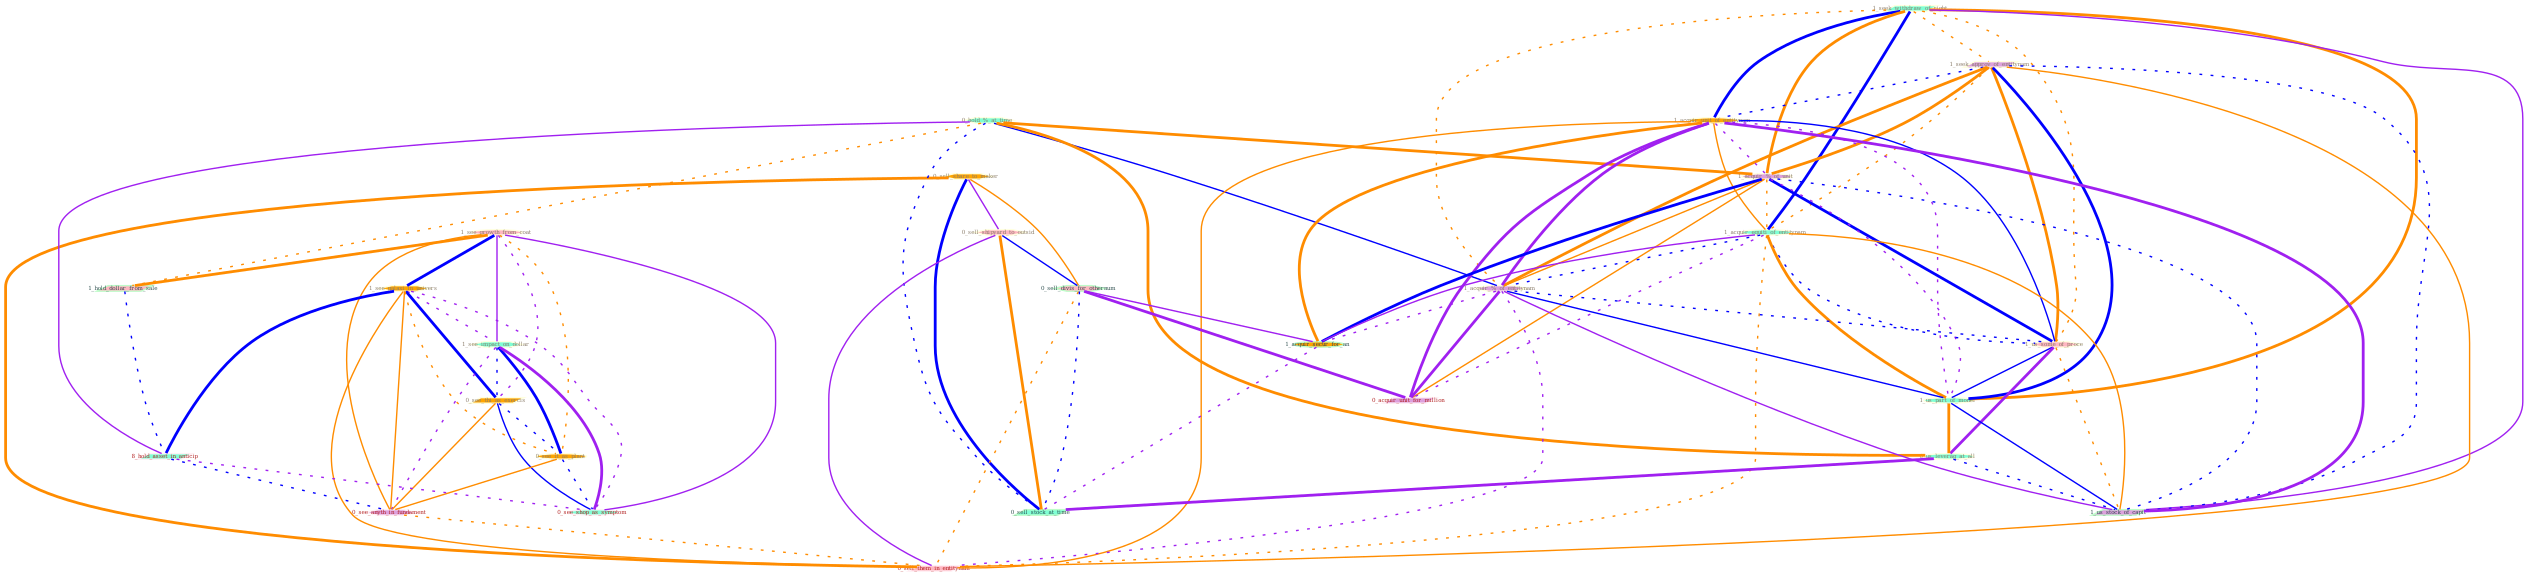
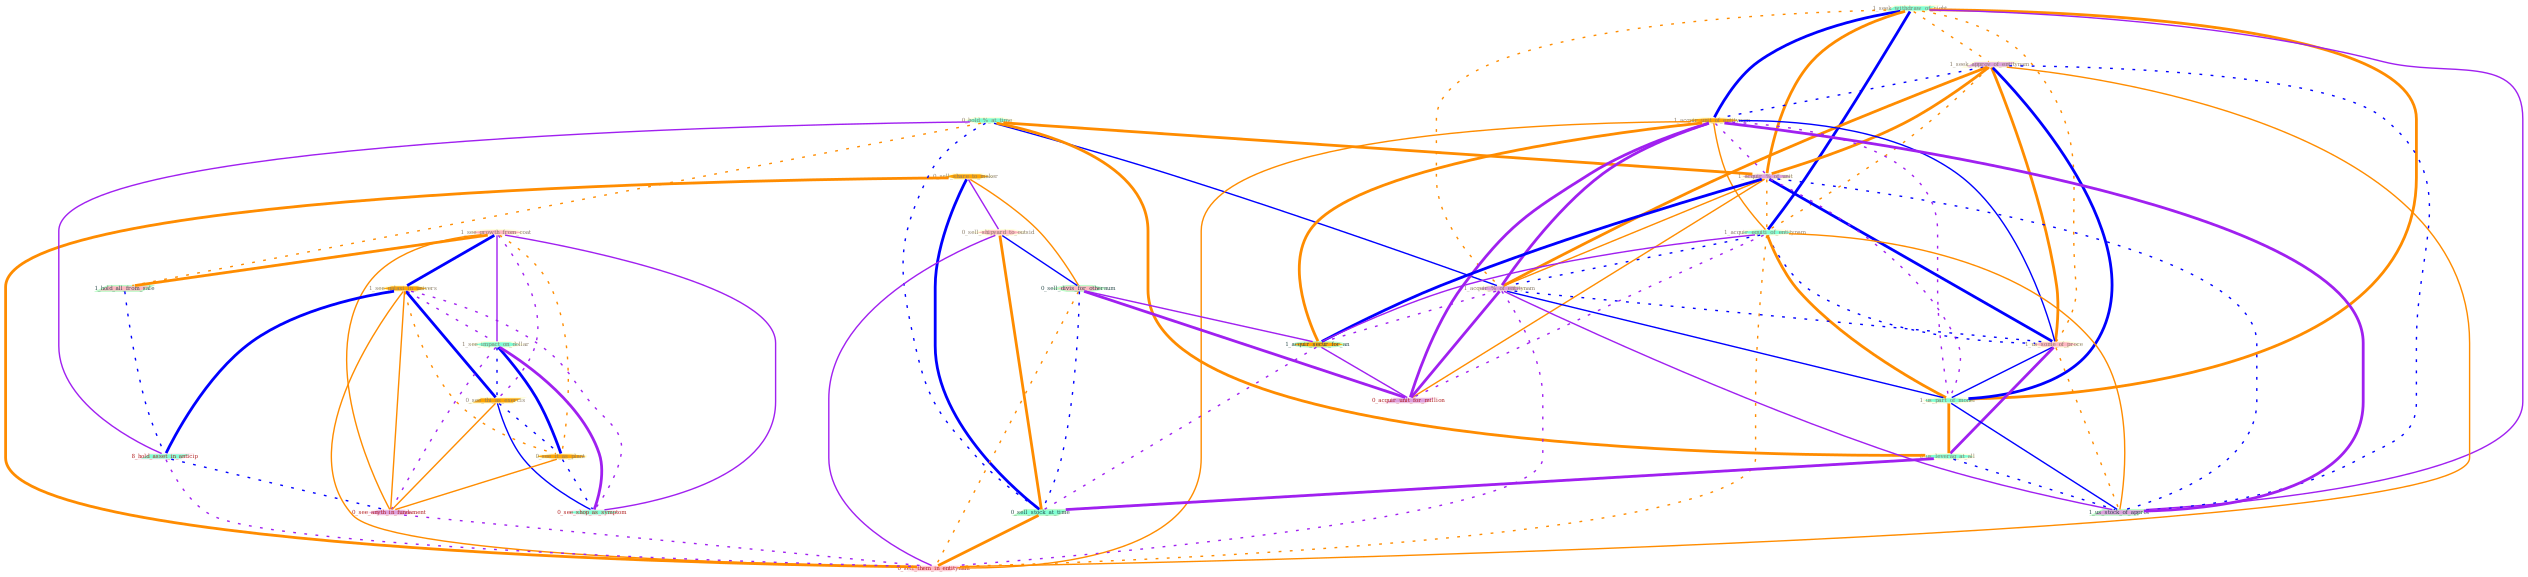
(125, 288) -> (125, 288)
none -> (1364, 372)
(360, 482) -> (527, 551)
(2120, 512) -> (2120, 512)
(662, 540) -> (662, 540)
none -> (988, 540)
